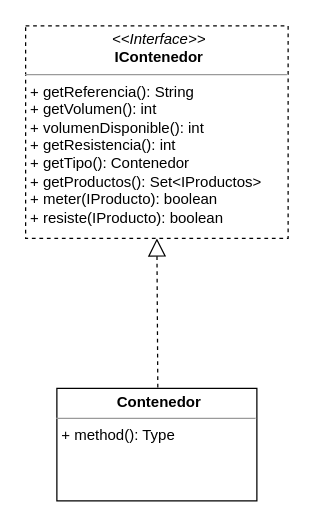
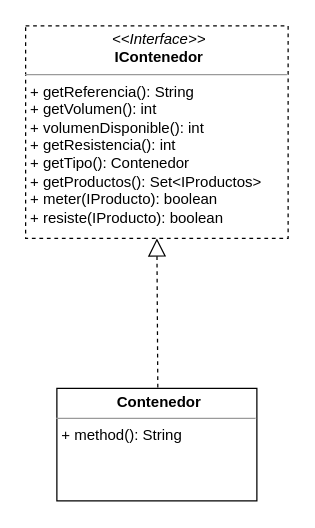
(118, 406) -> (125, 406)
